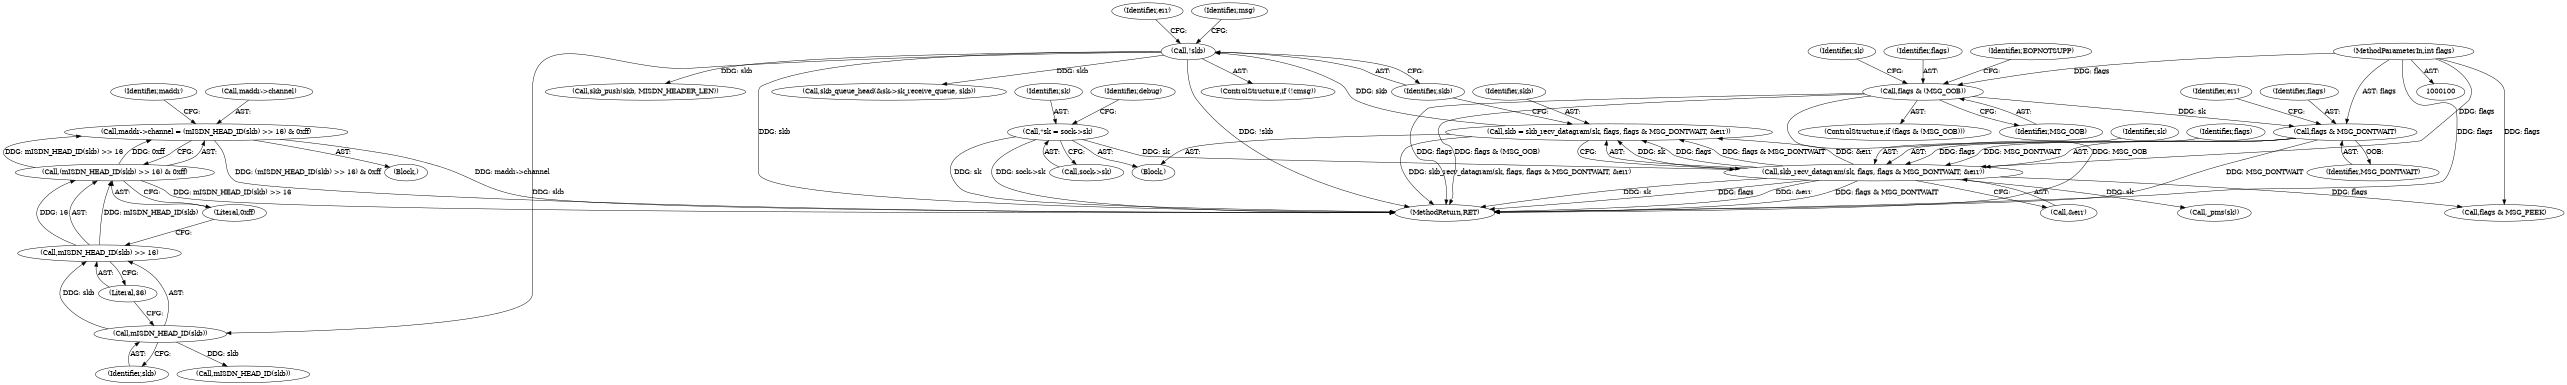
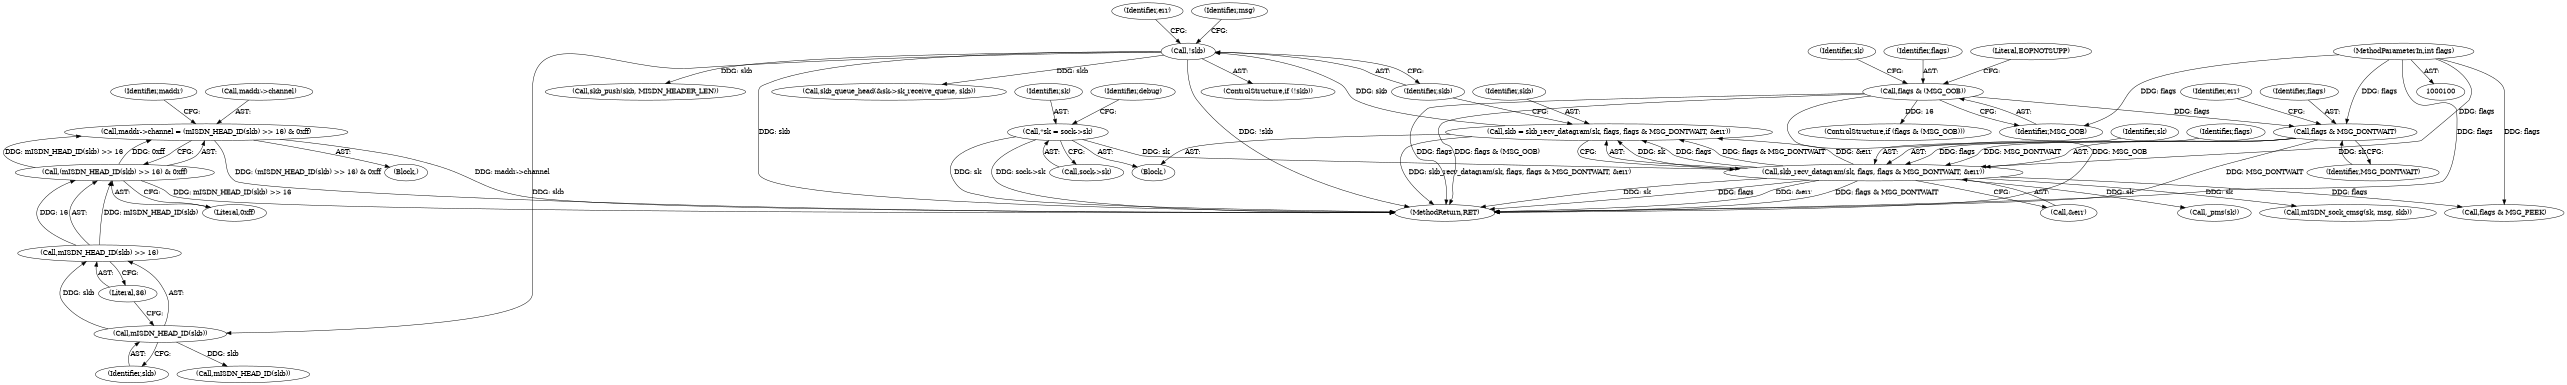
(2031, 51) -> (2031, 51)
(2148, 62) -> (2205, 67)
(1268, 92) -> (1268, 92)
(2379, 92) -> (2379, 92)
(1919, 112) -> (1919, 112)
(2192, 112) -> (2192, 112)
(2352, 152) -> (2352, 152)
(2376, 152) -> (2376, 152)
none -> (2348, 213)
(172, 232) -> none
